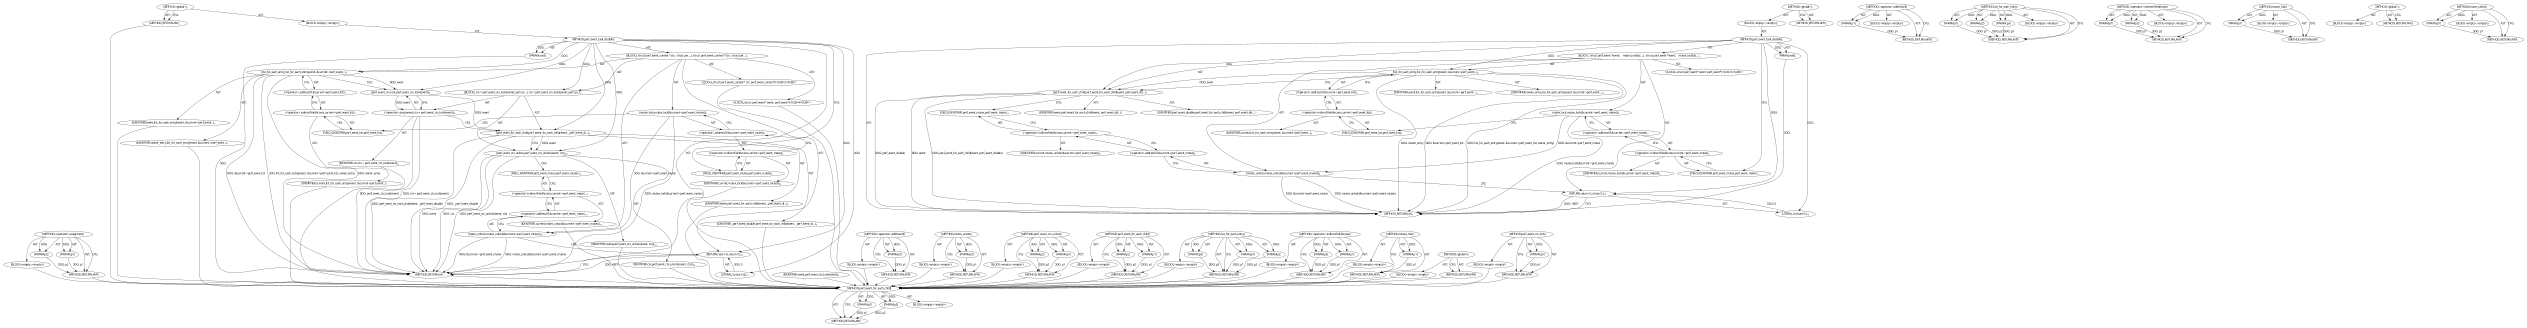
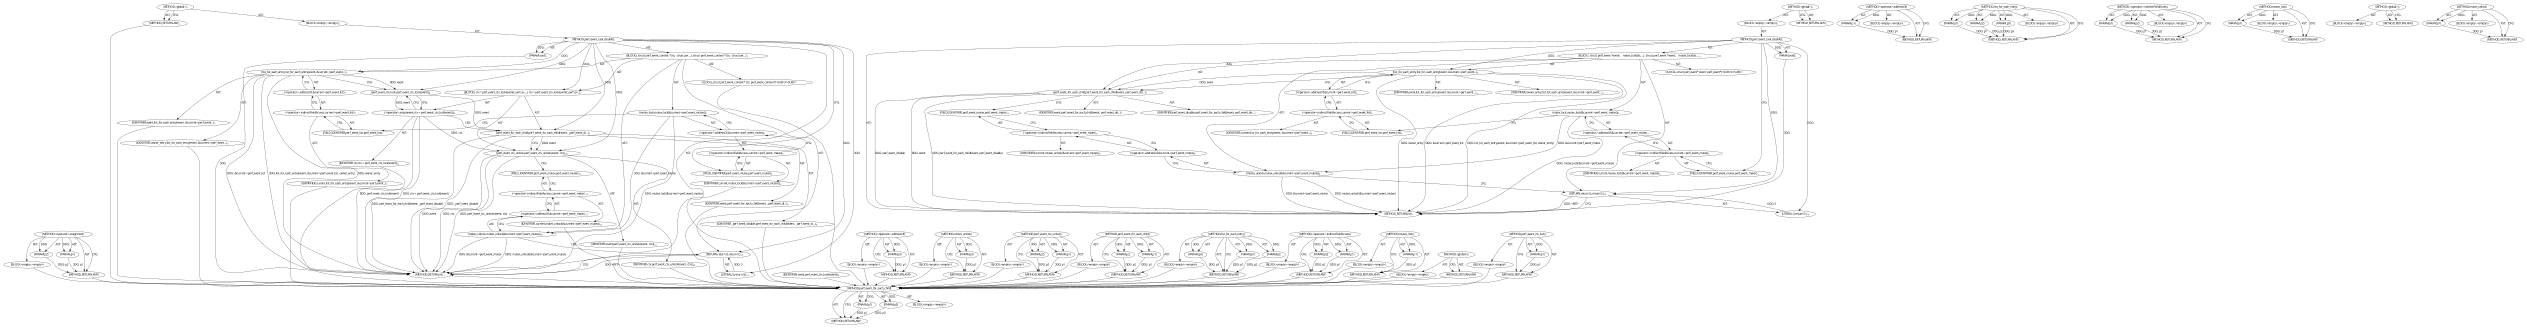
(417, 103) -> (417, 103)
(772, 103) -> none
none -> (457, 140)
